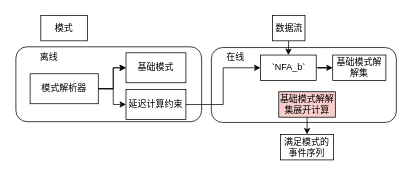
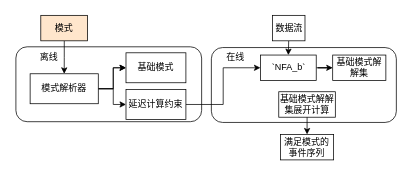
(64, 28) -> (64, 28)
none -> (64, 54)
(307, 105) -> (307, 105)
